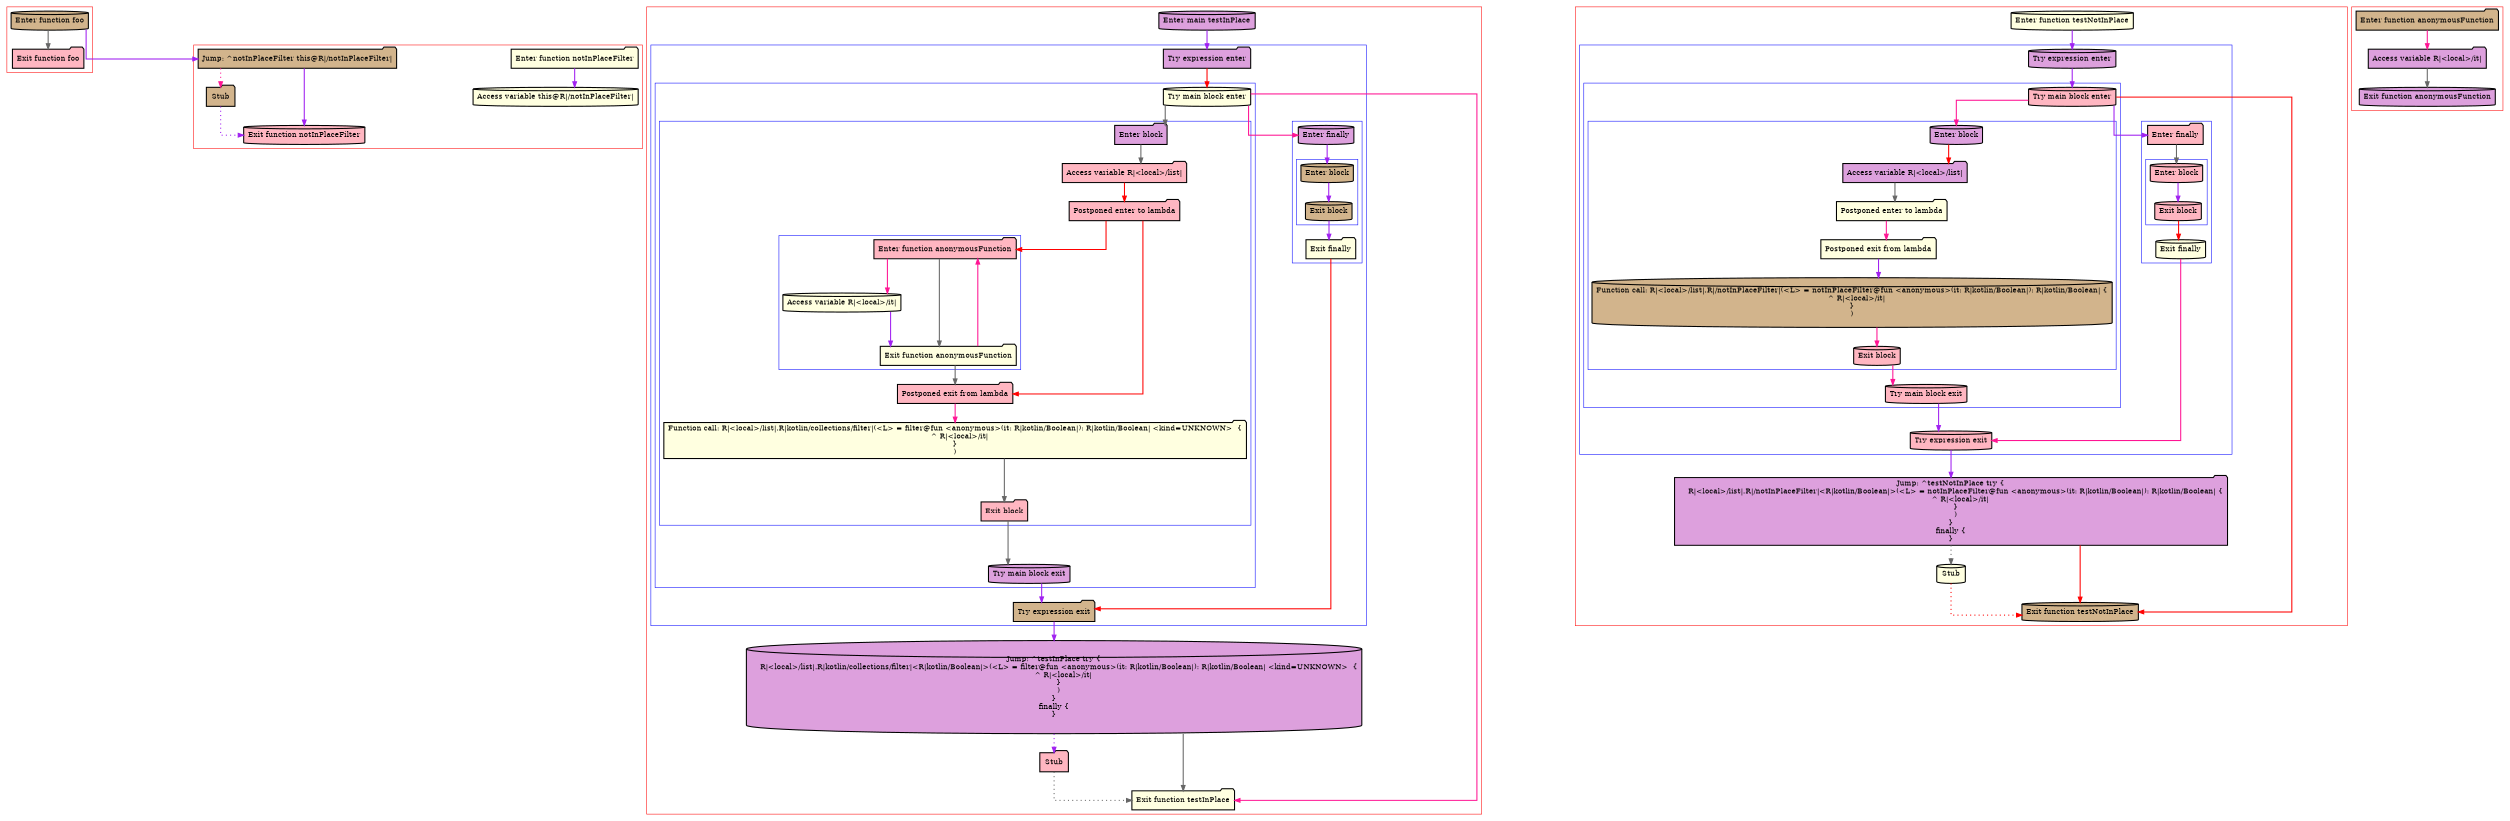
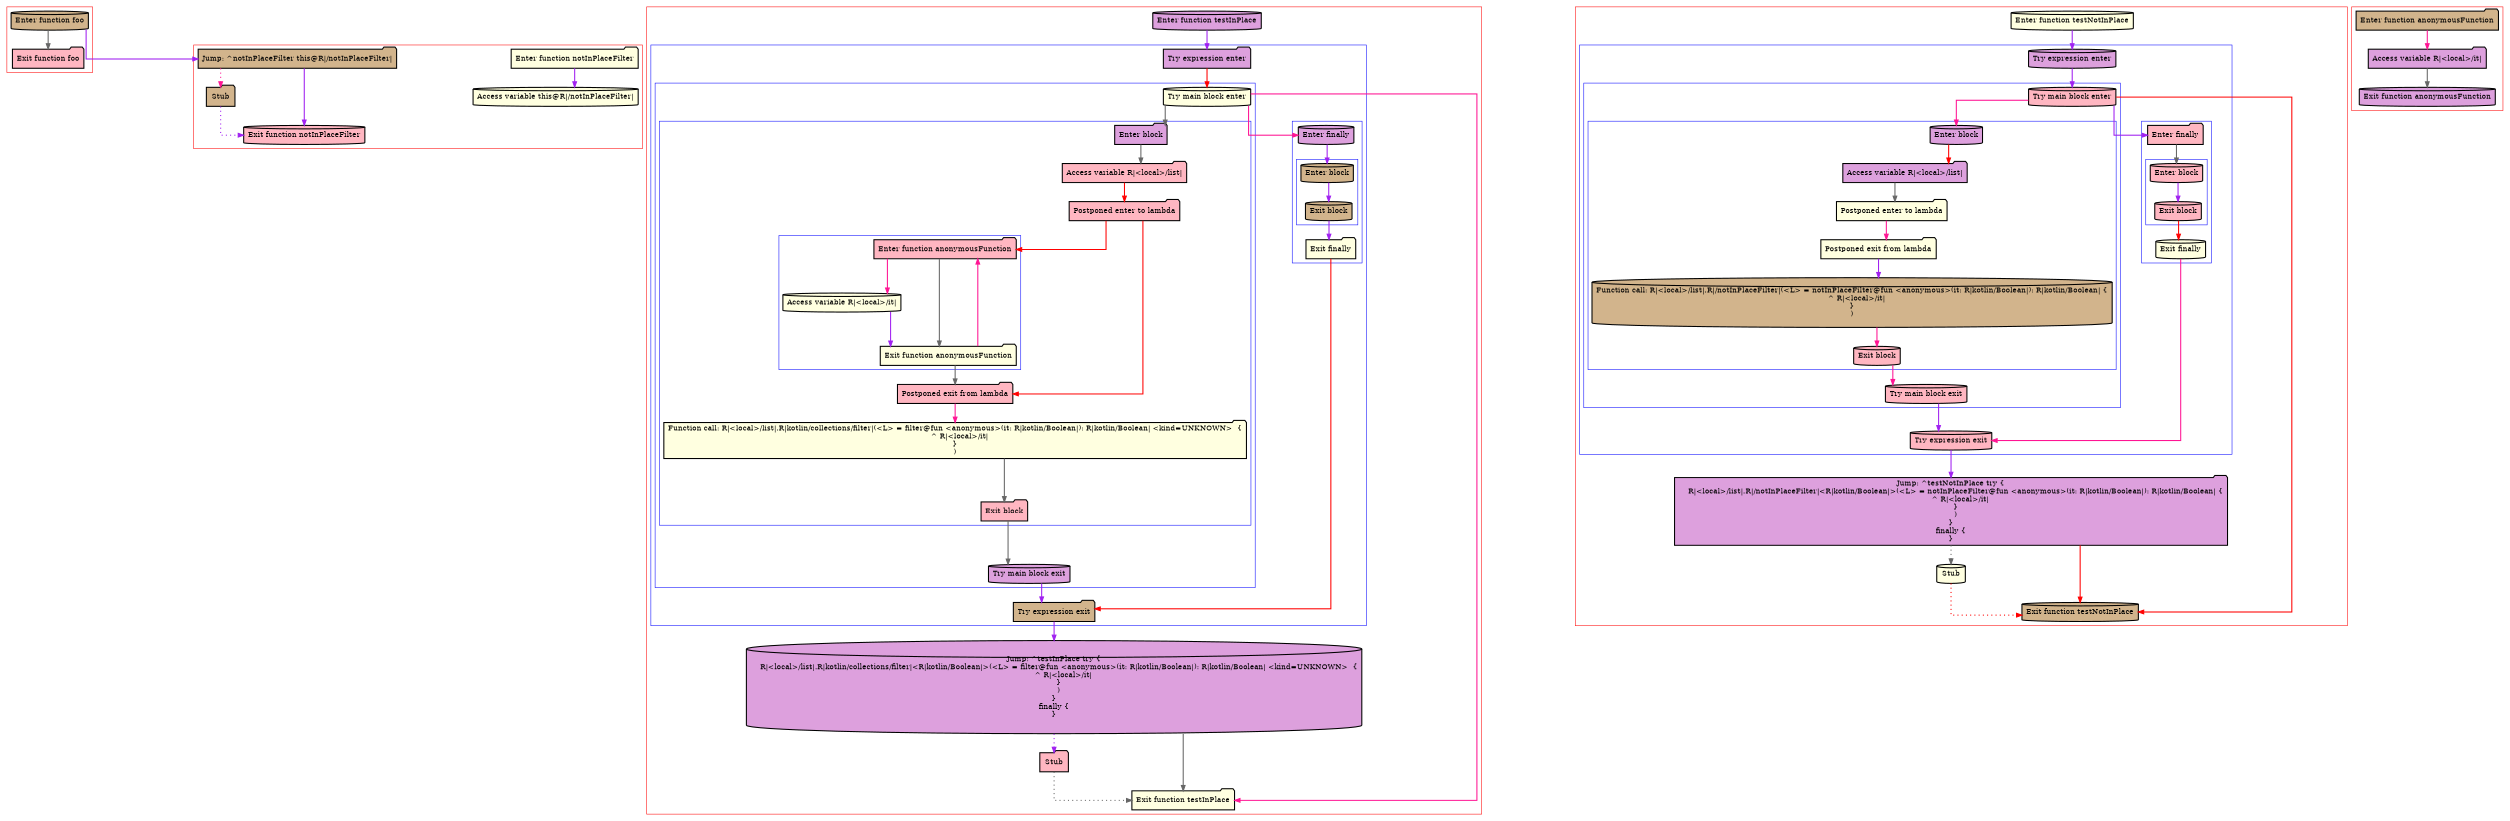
(1207, 21) -> (1207, 21)
